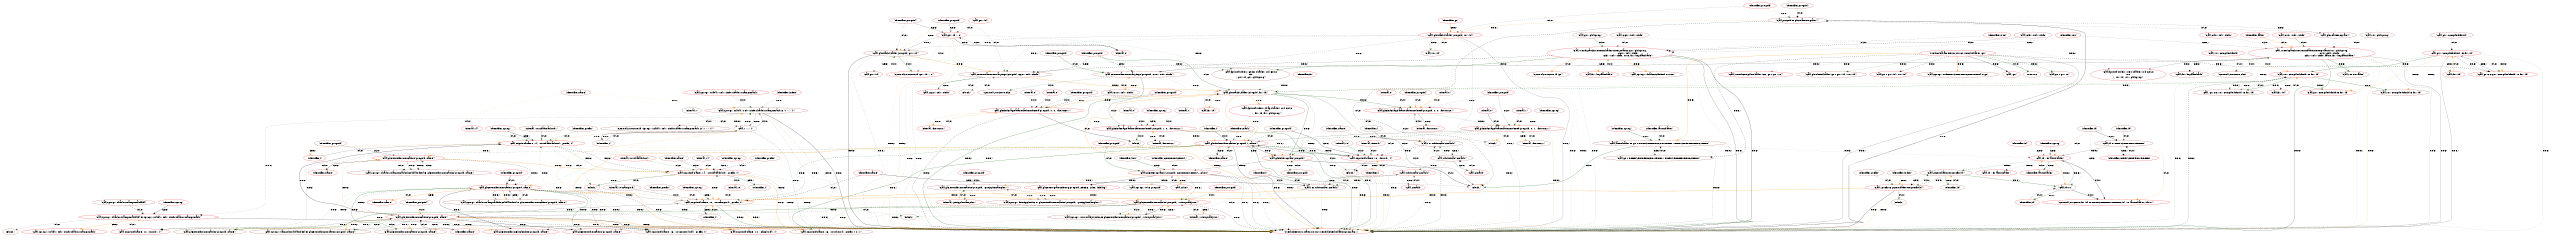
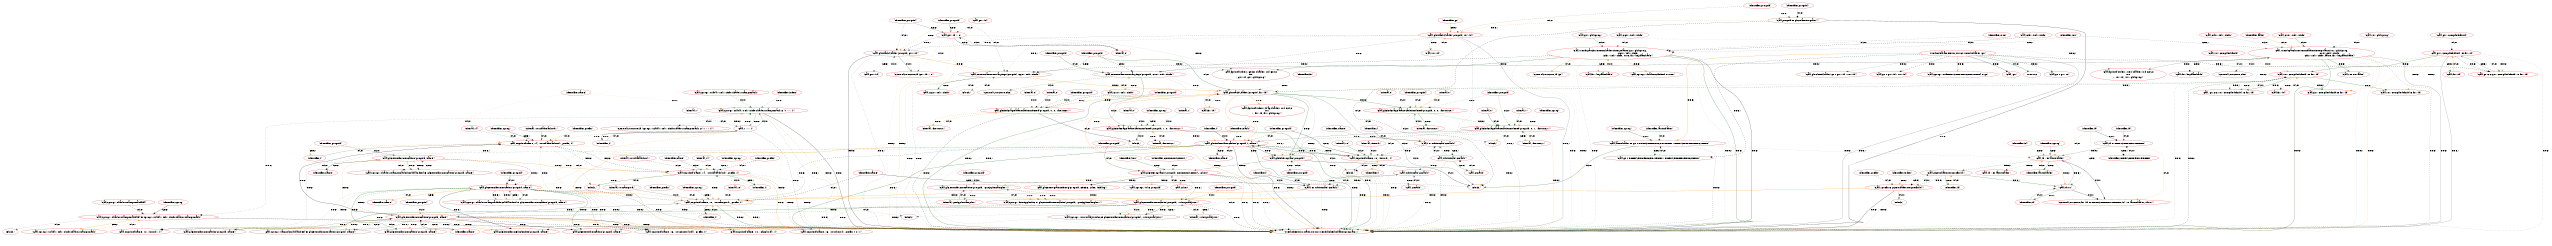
(2335, 35) -> none
(1756, 74) -> none
(1285, 85) -> (1285, 85)
